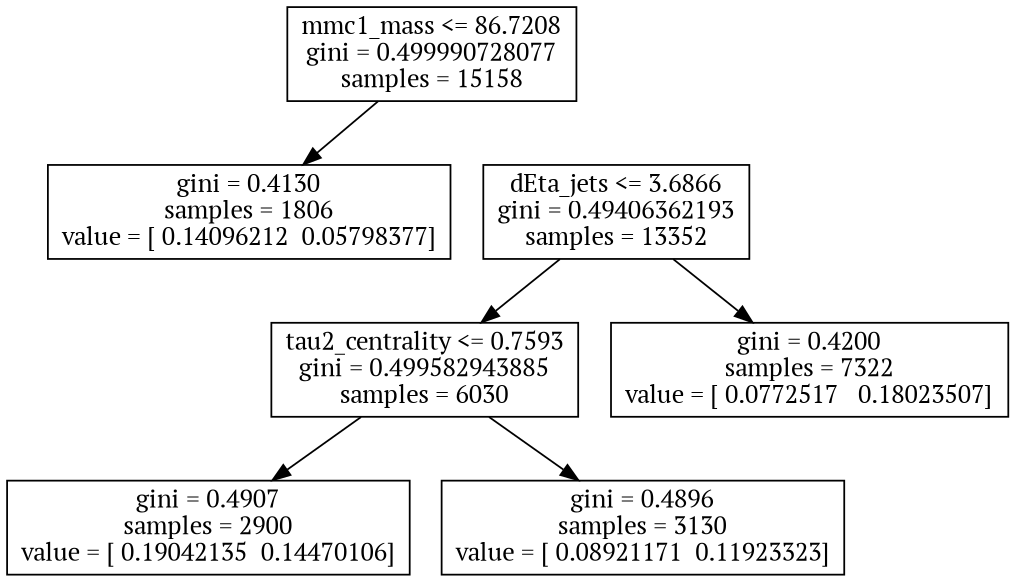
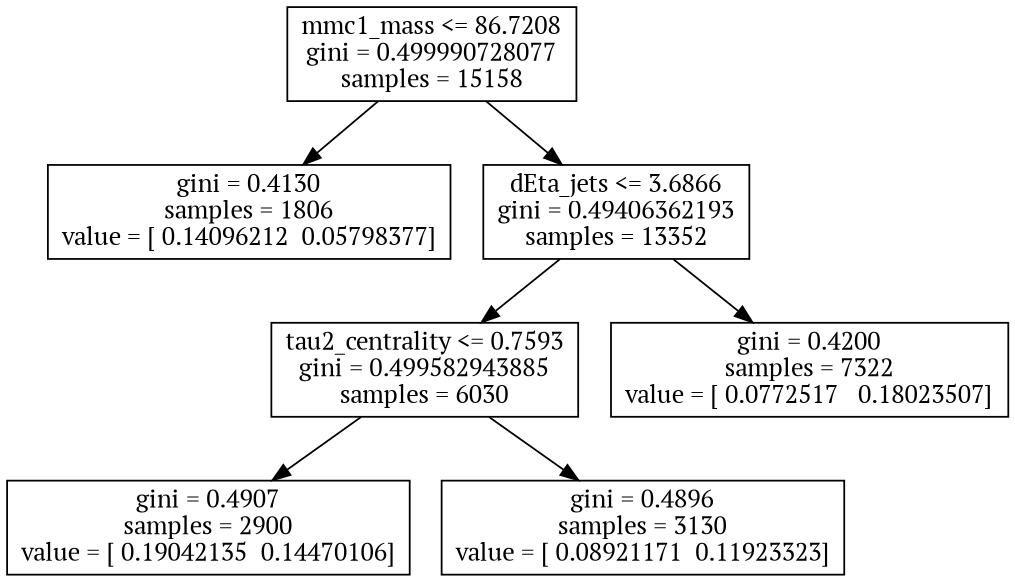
none -> (517, 127)
